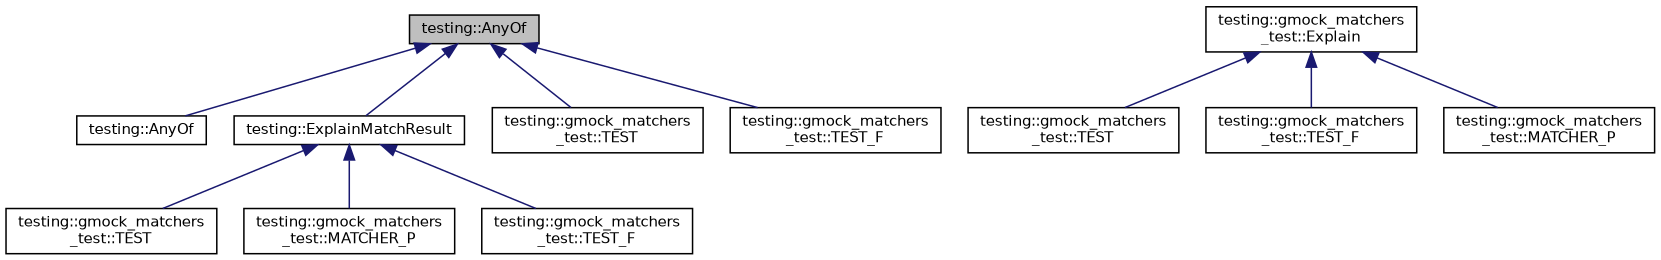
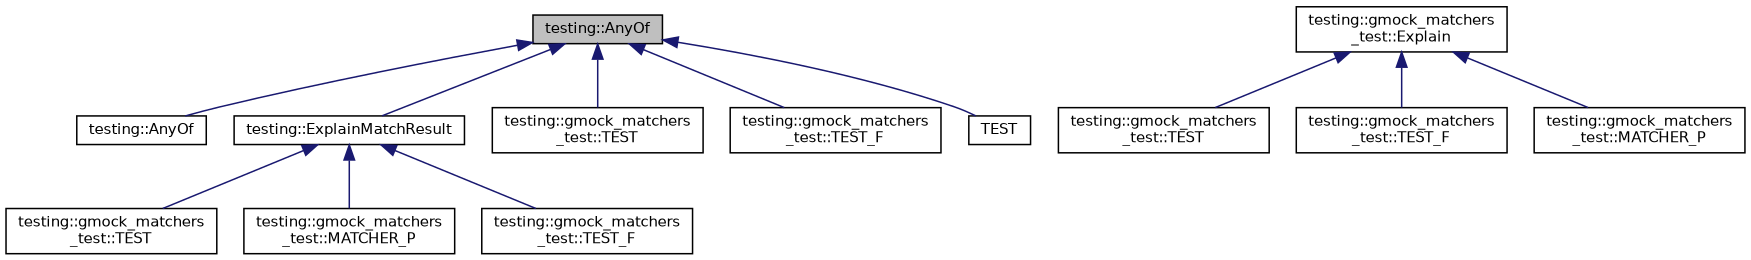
none -> (1000, 130)
